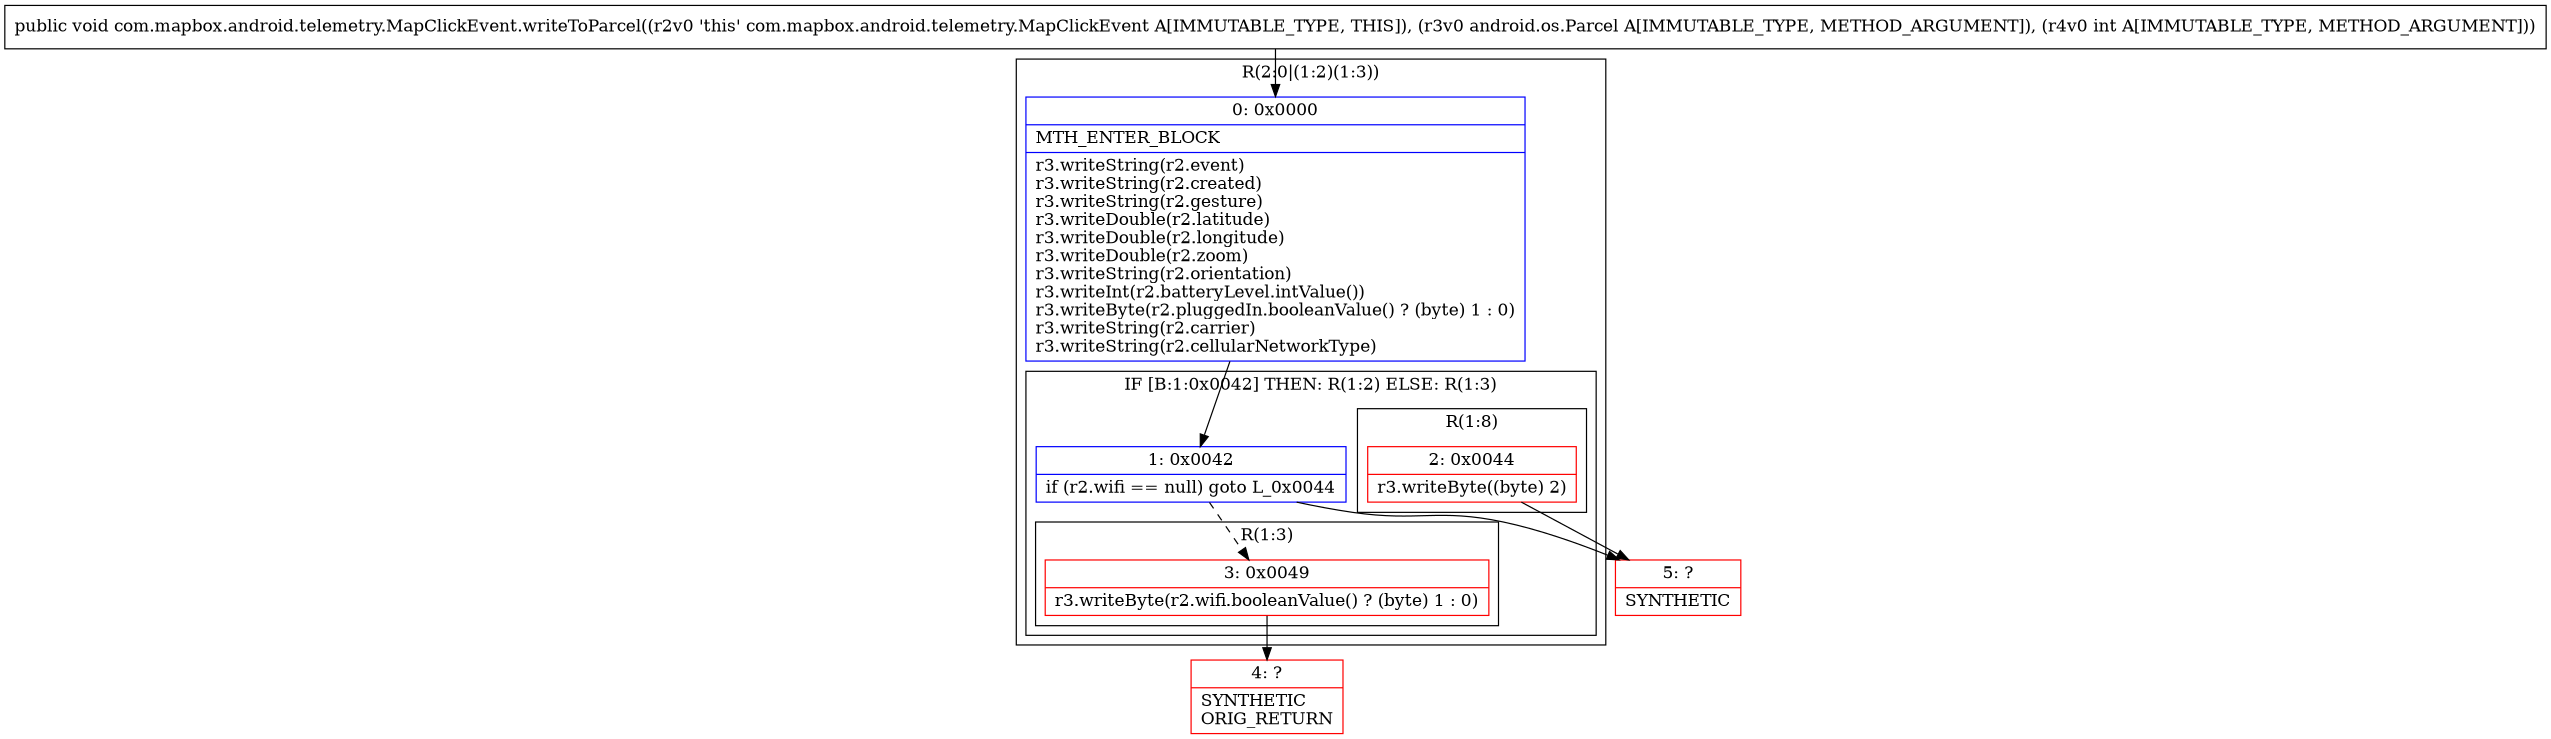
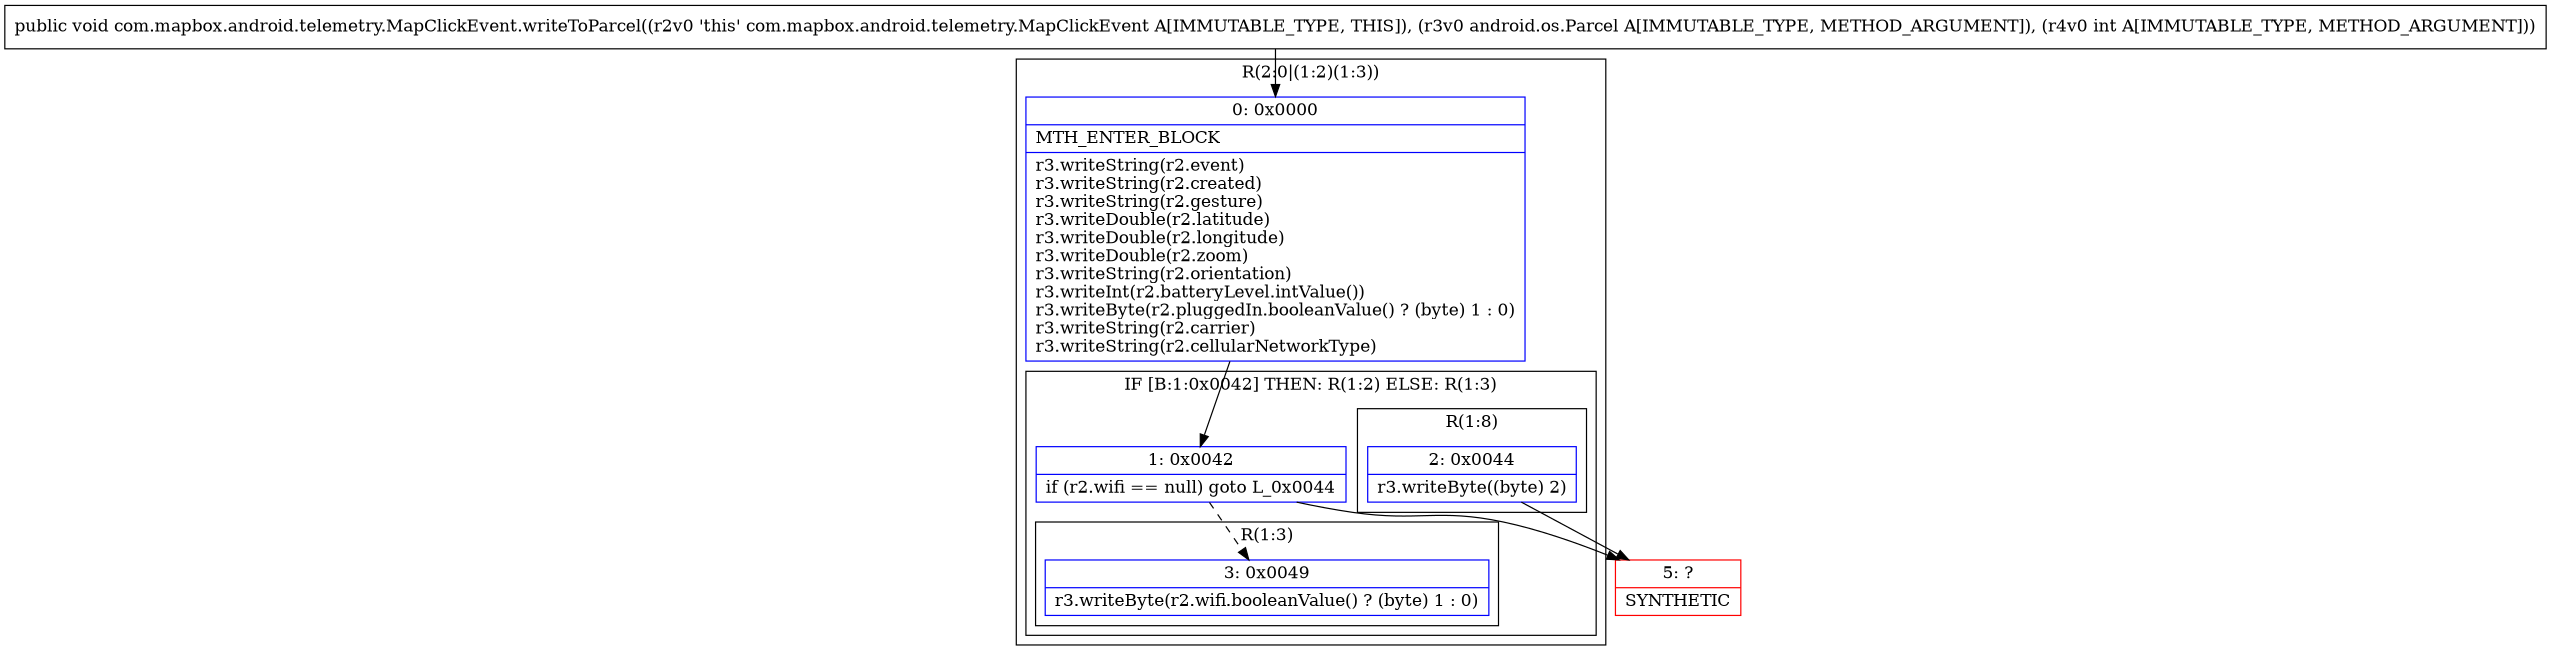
(1472, 474) -> (1472, 474)
(1267, 588) -> (1267, 588)
(1267, 697) -> none
